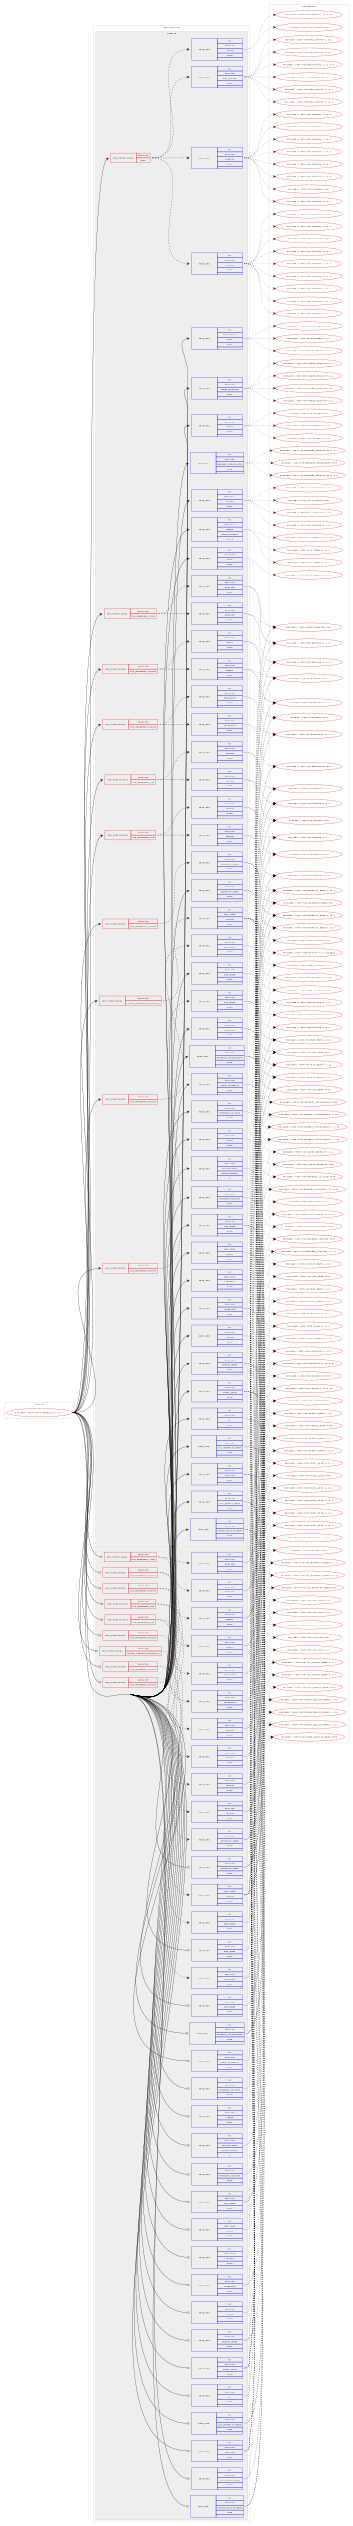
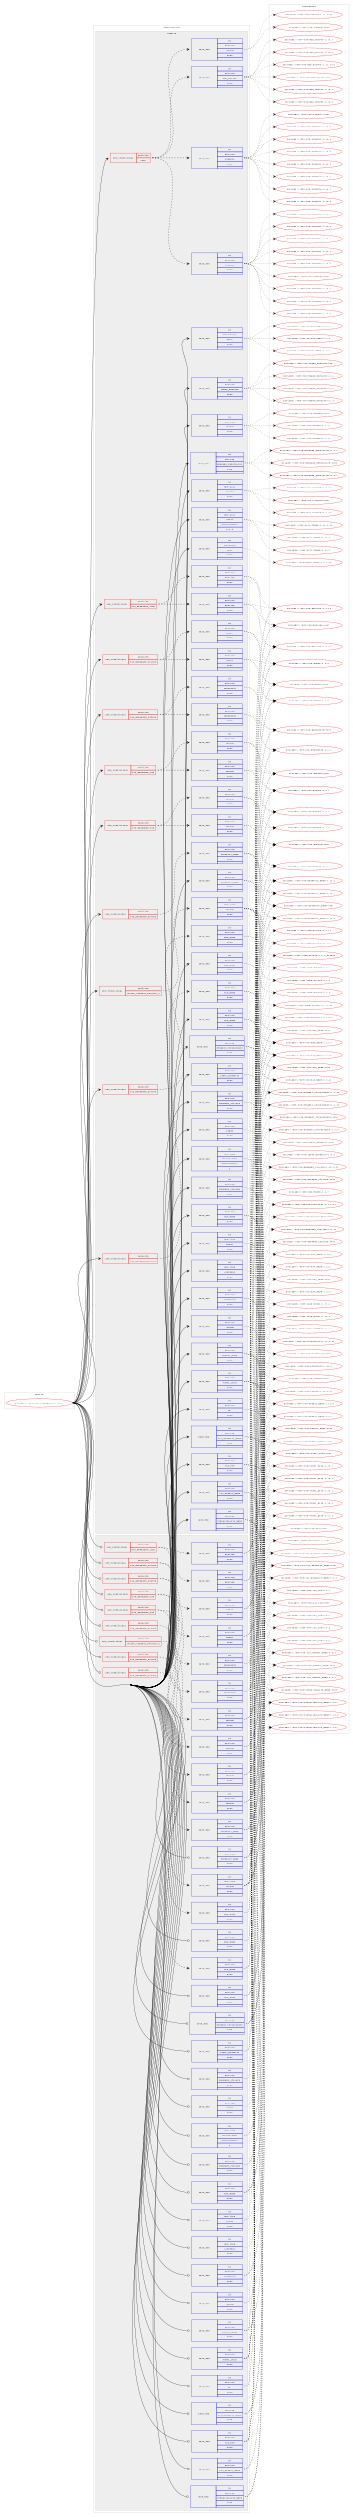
(309, 488) -> none
(309, 627) -> (309, 625)
